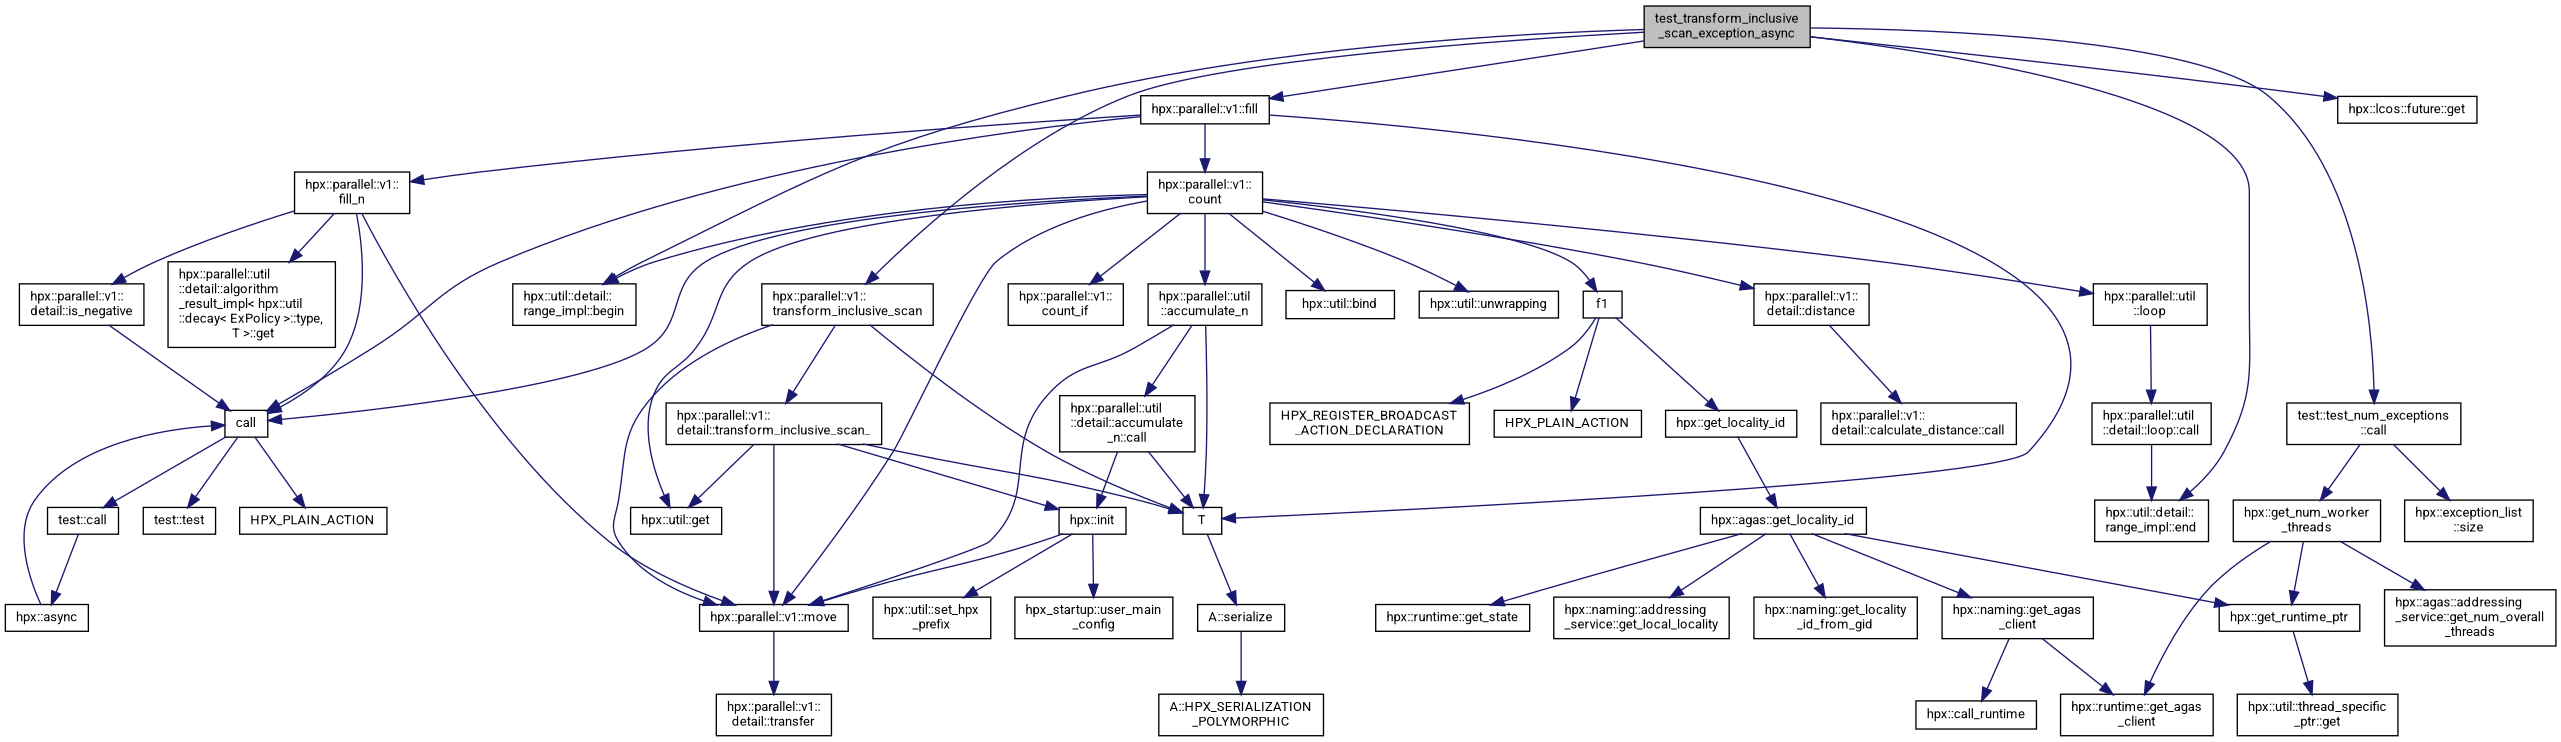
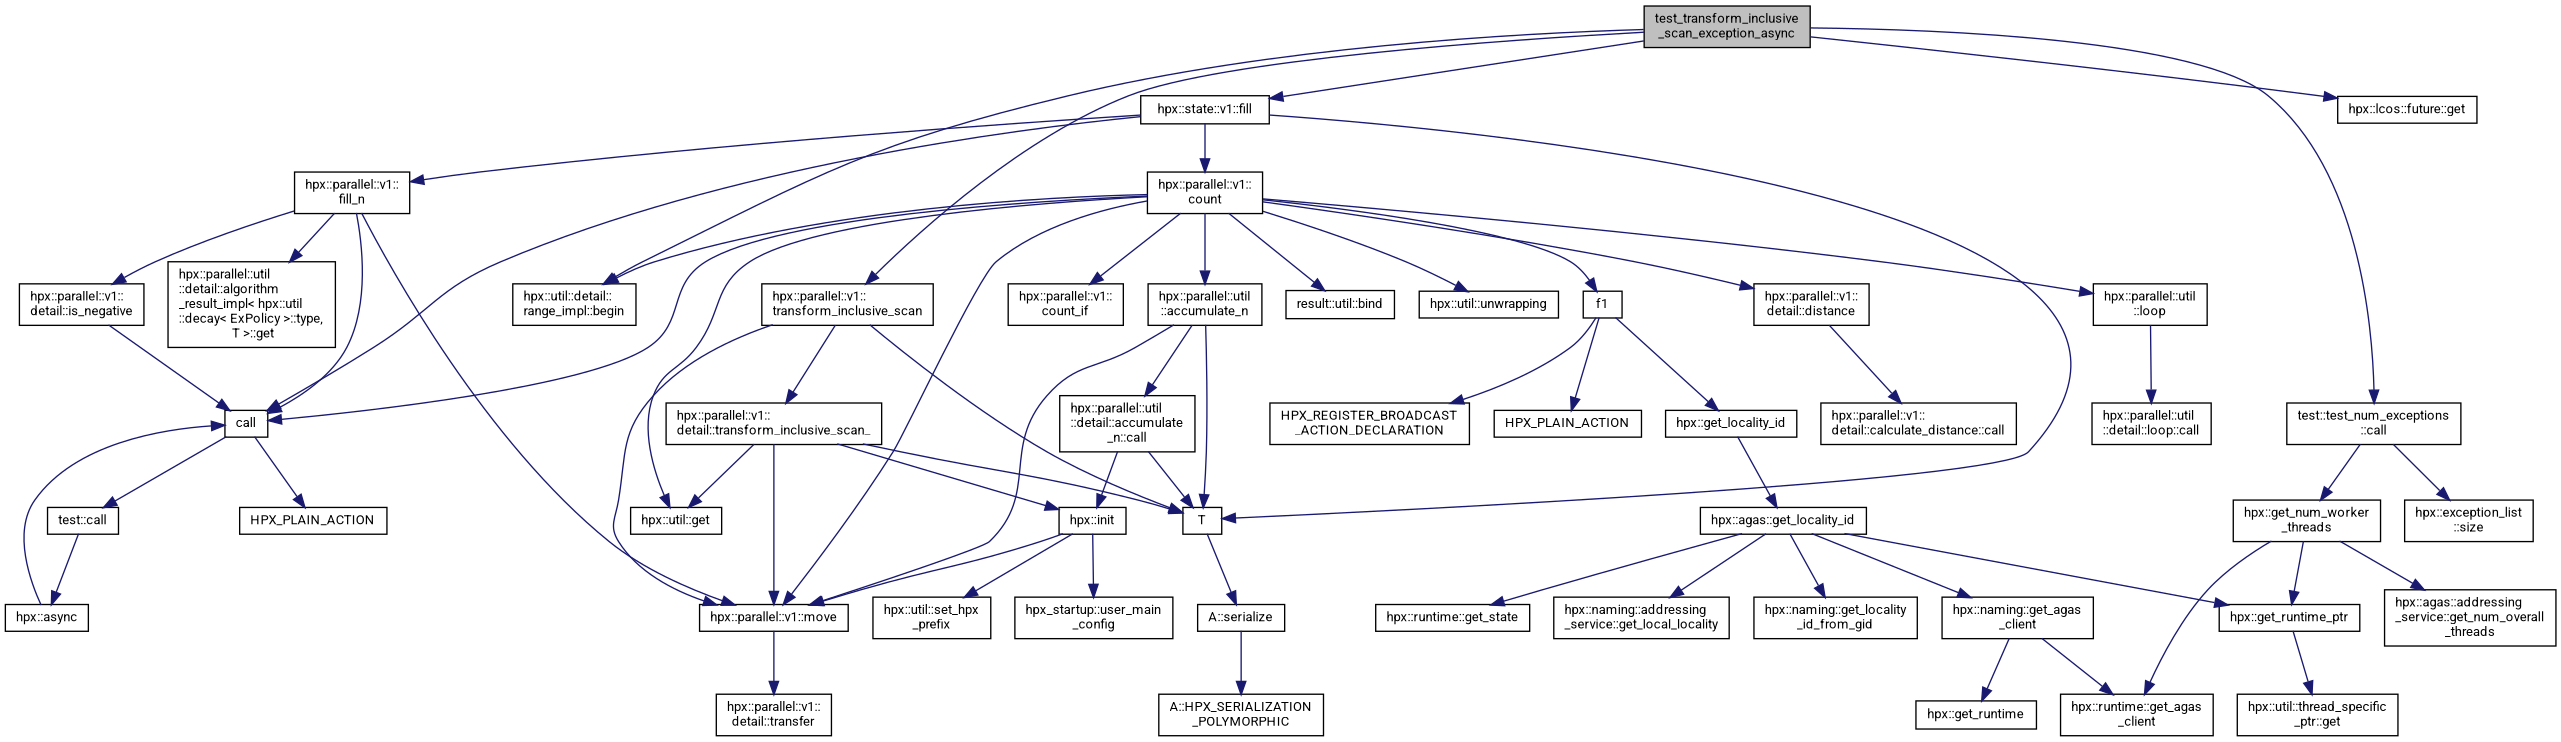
(1205, 110) -> (1205, 110)
(1340, 305) -> (1340, 305)
(179, 521) -> none
(2152, 521) -> none
(1976, 715) -> (1976, 715)
